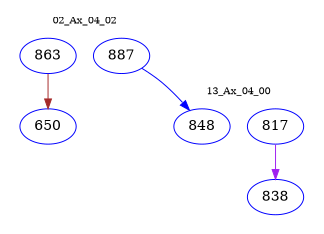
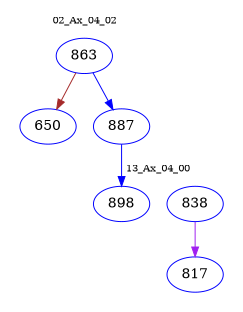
none -> (101, 87)
(202, 126) -> (122, 204)
(276, 157) -> (195, 234)
